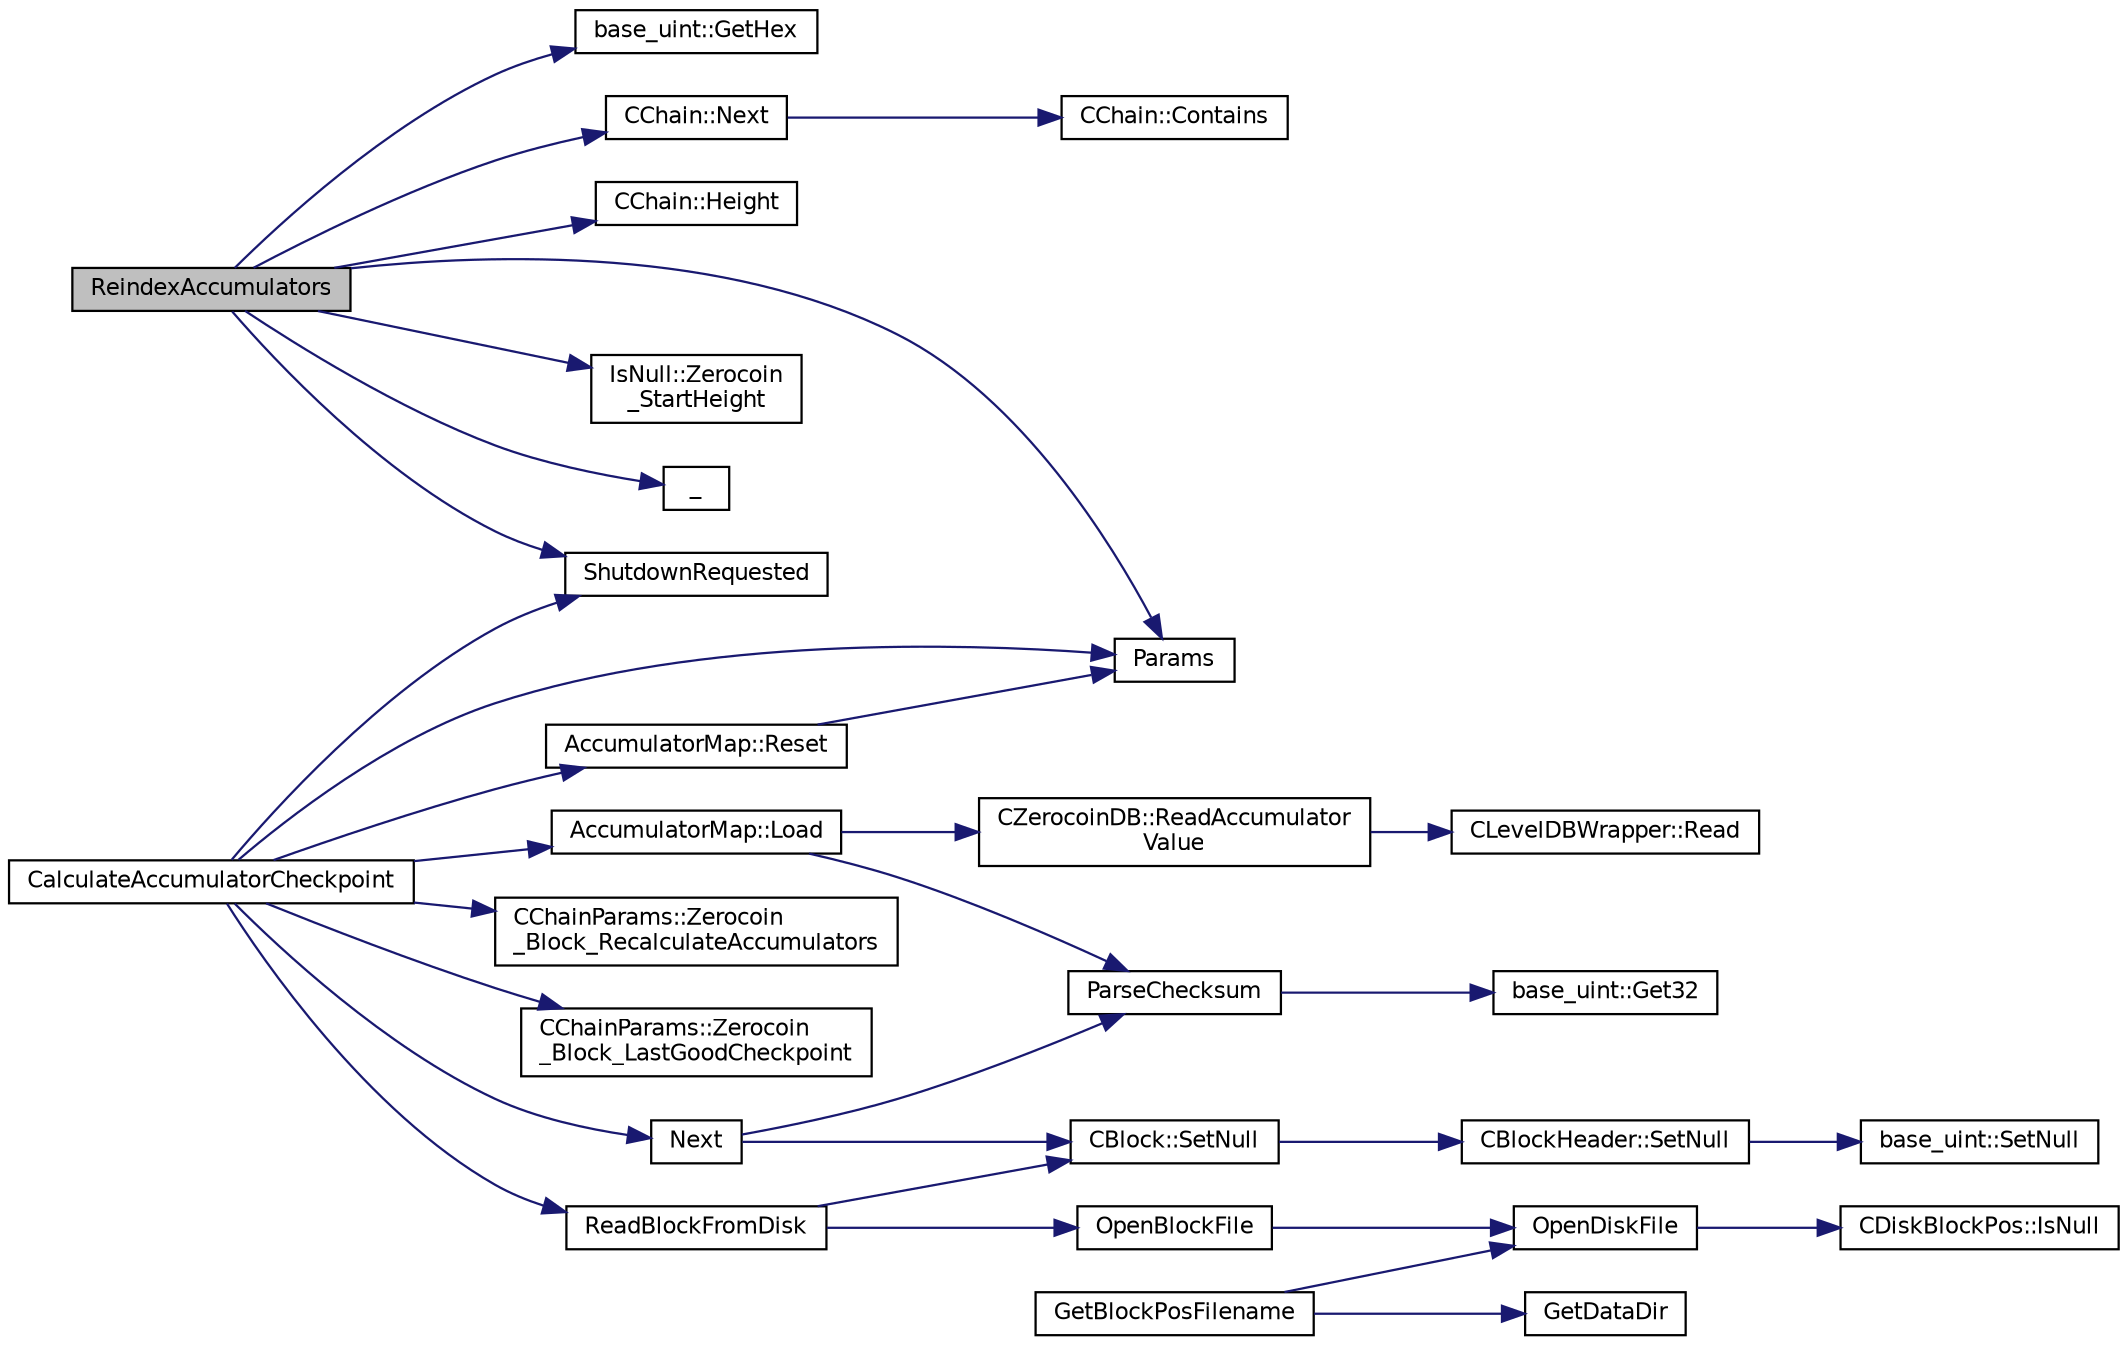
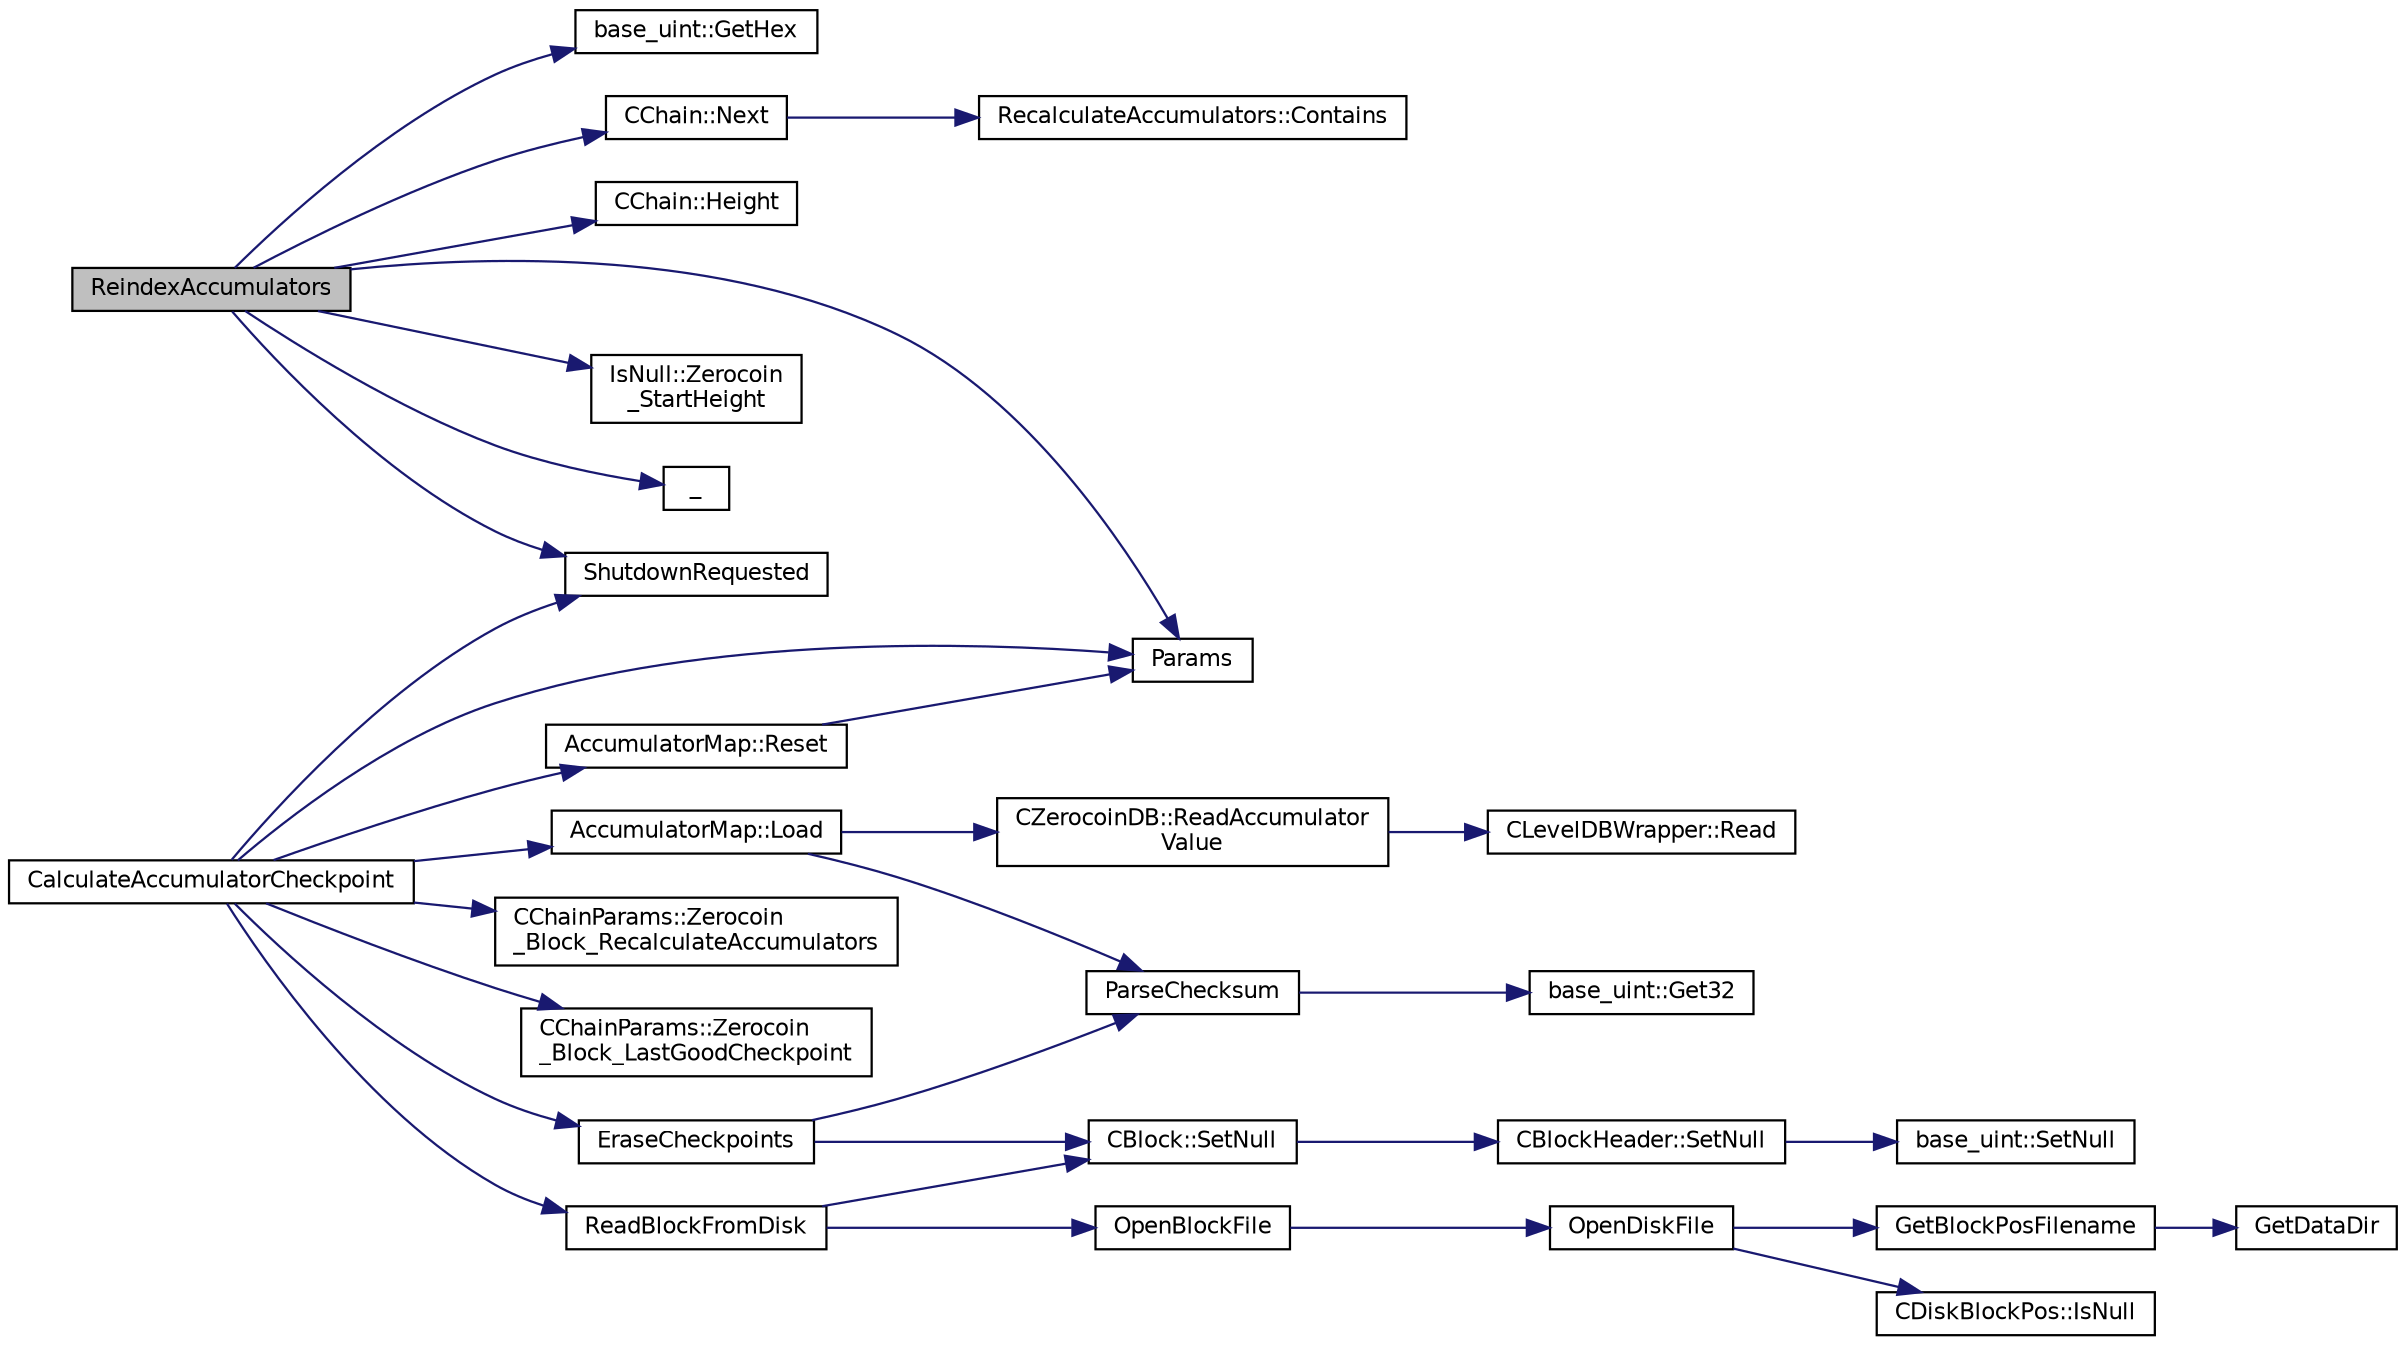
(1175, 118) -> (1193, 118)
(696, 1142) -> (696, 1142)
(1388, 1271) -> (1794, 1228)
